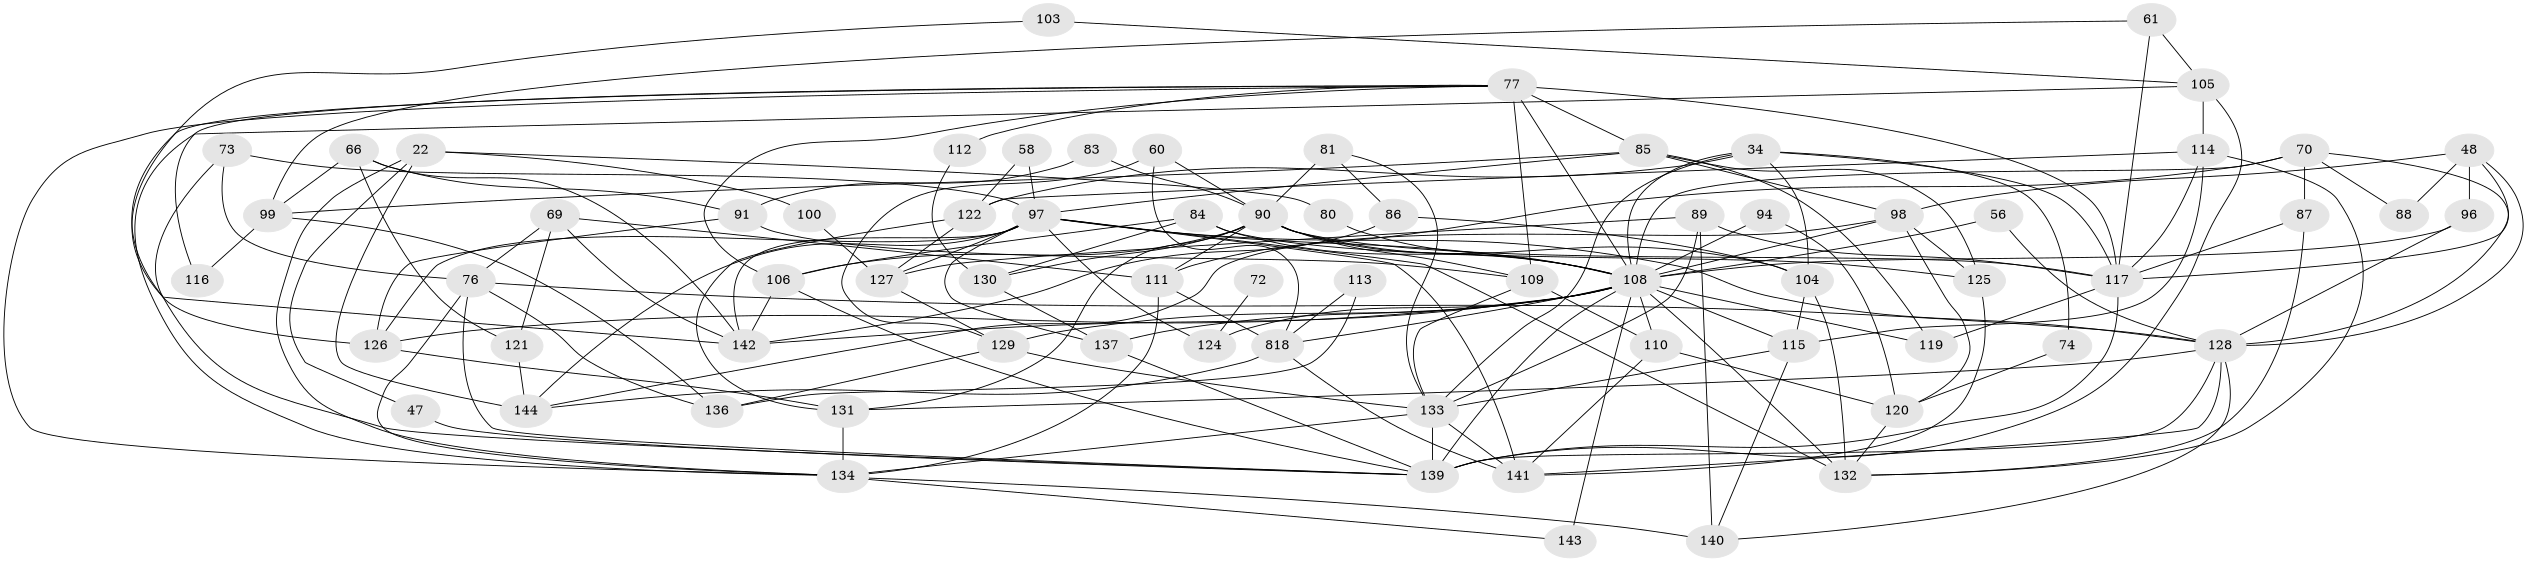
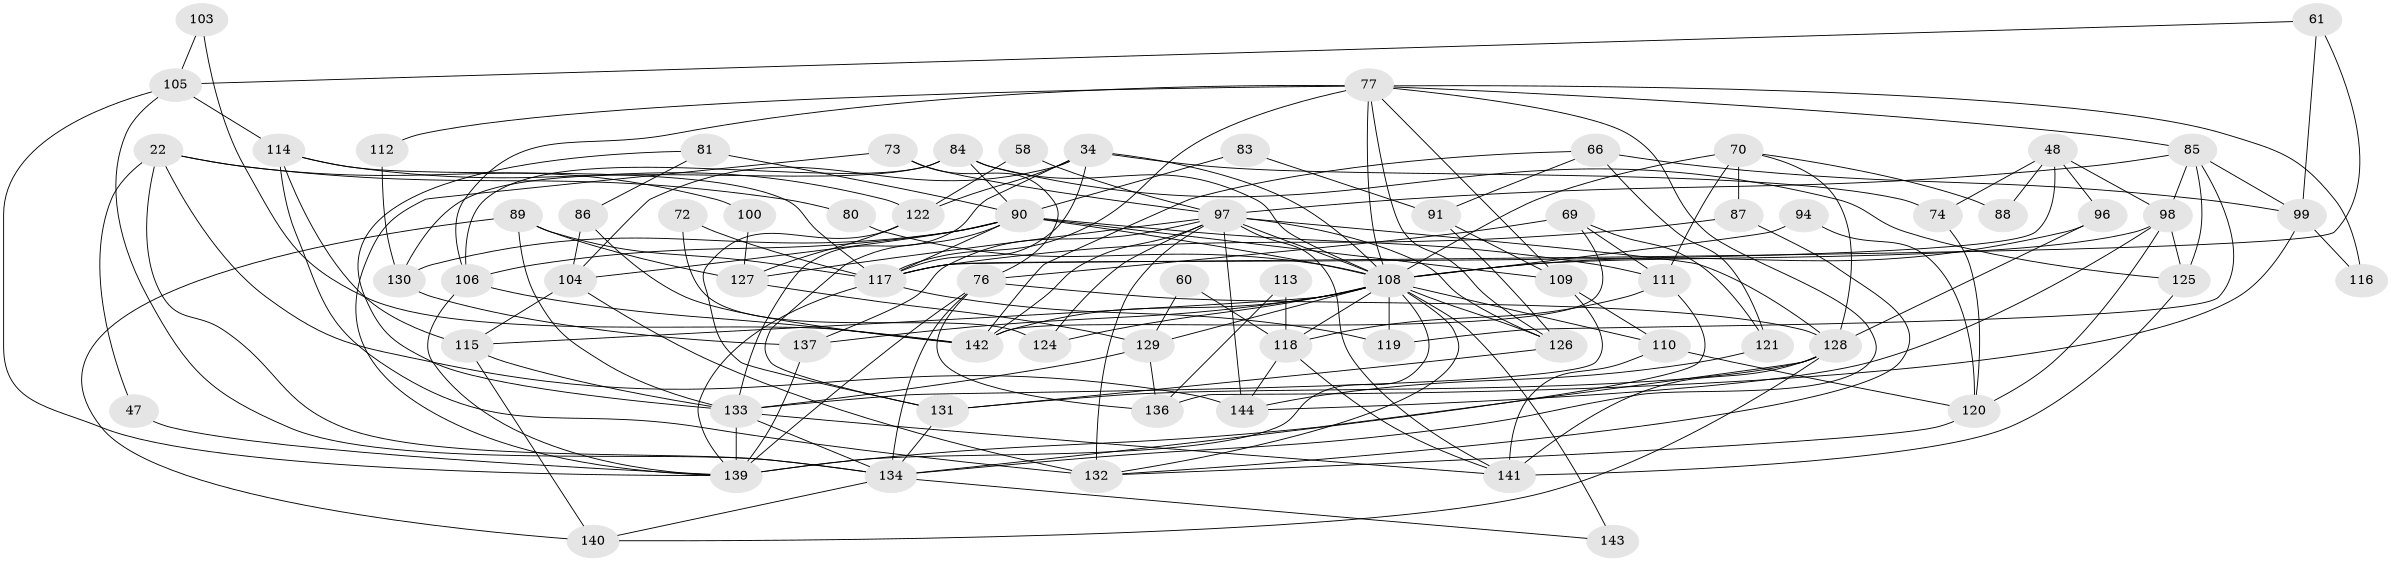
(1210, 183) -> (989, 183)
(1998, 216) -> none
none -> (778, 253)
(2440, 309) -> (1984, 189)
(1278, 346) -> (1286, 346)
